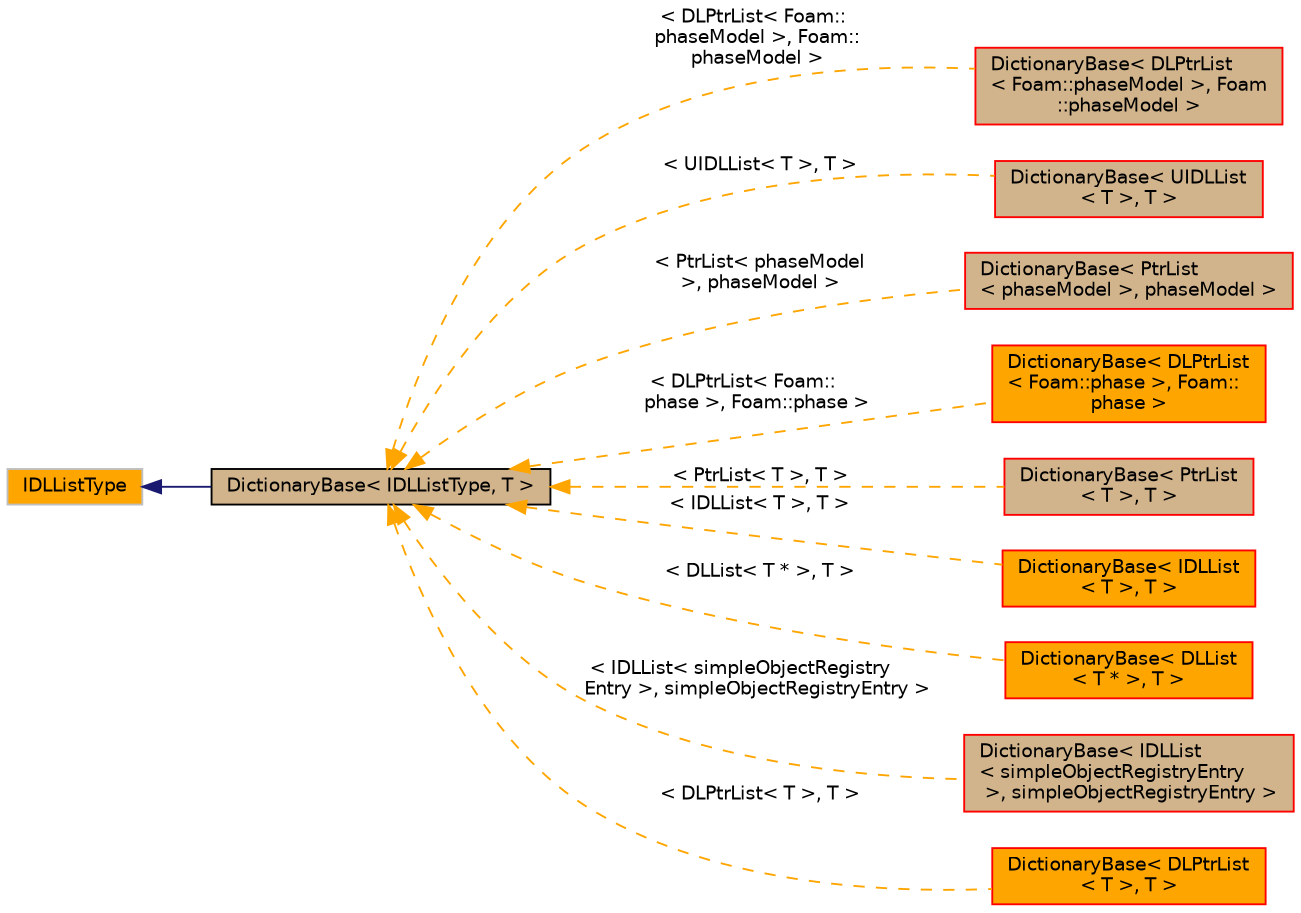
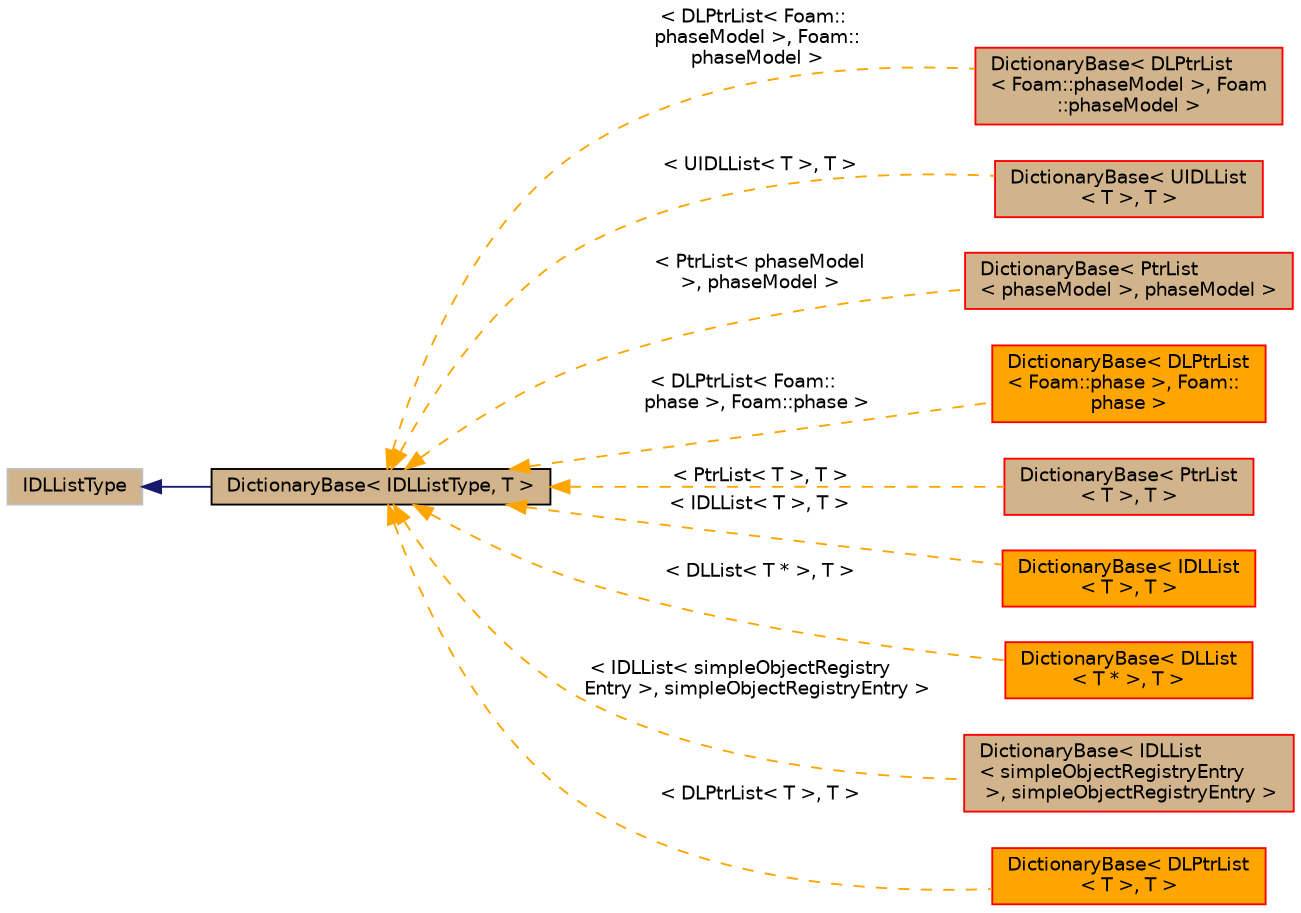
(75, 487) -> (75, 487)
